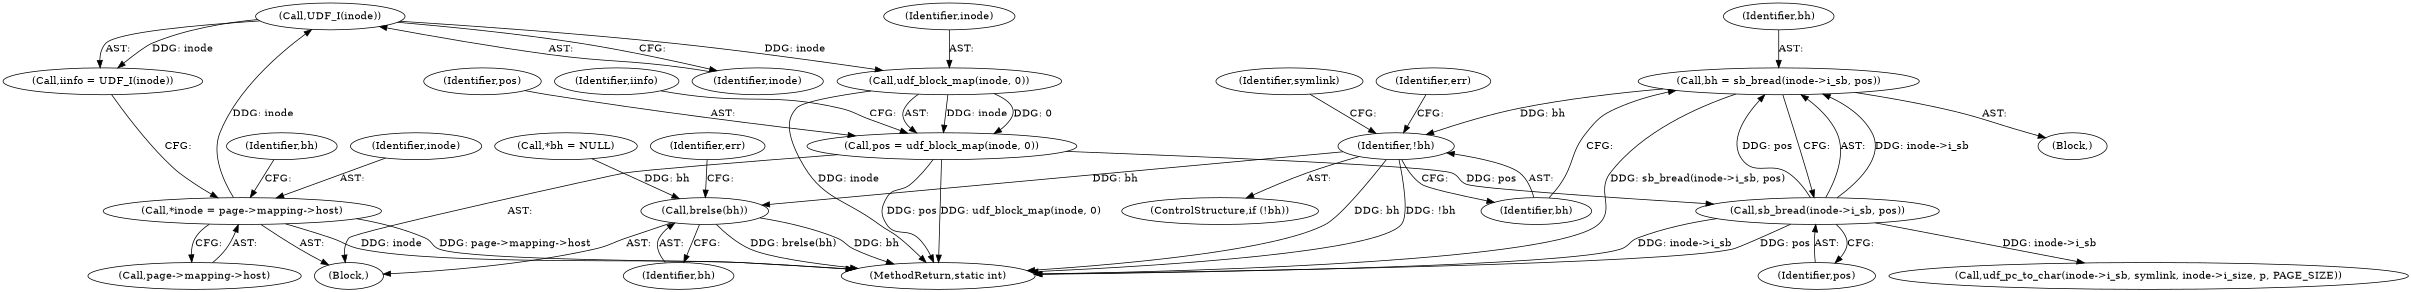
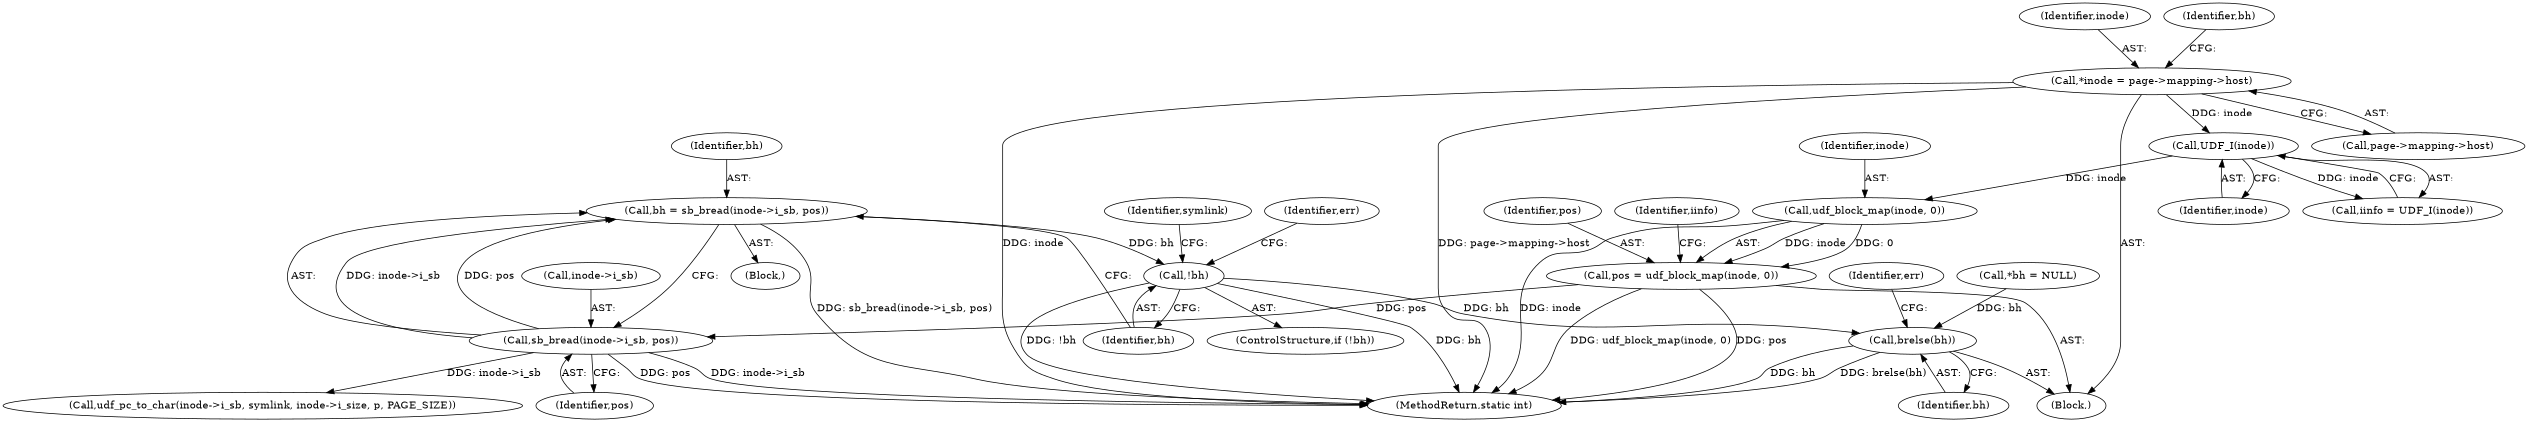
(1396, 146) -> (1184, 276)
(156, 150) -> (2348, 167)
none -> (591, 276)
